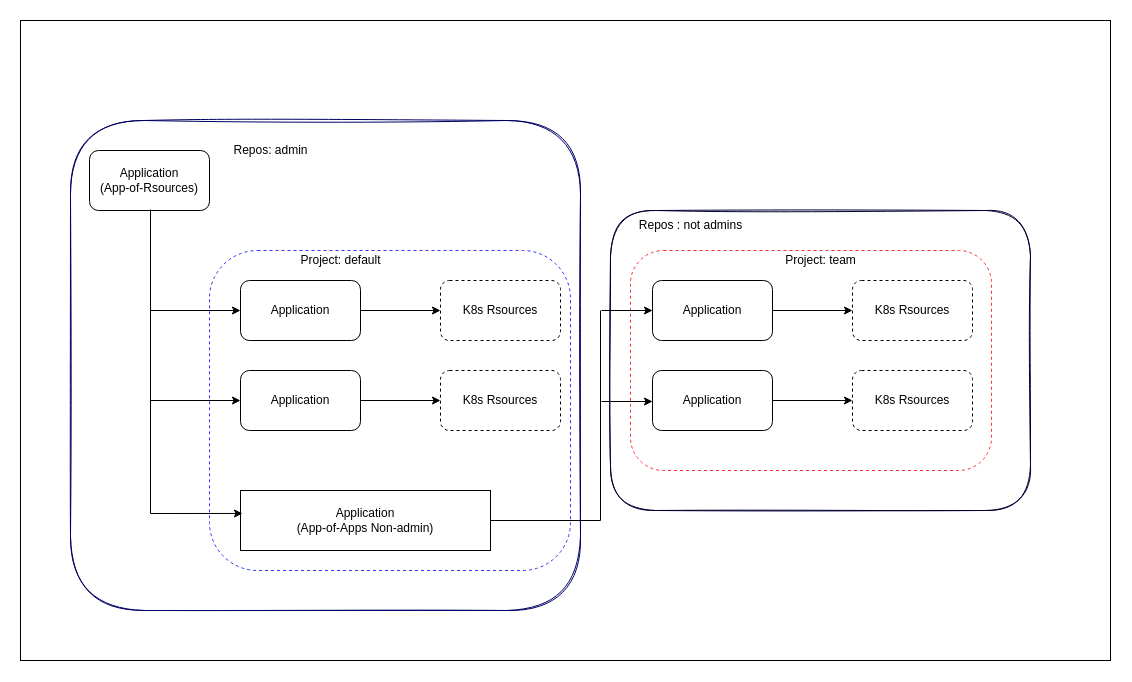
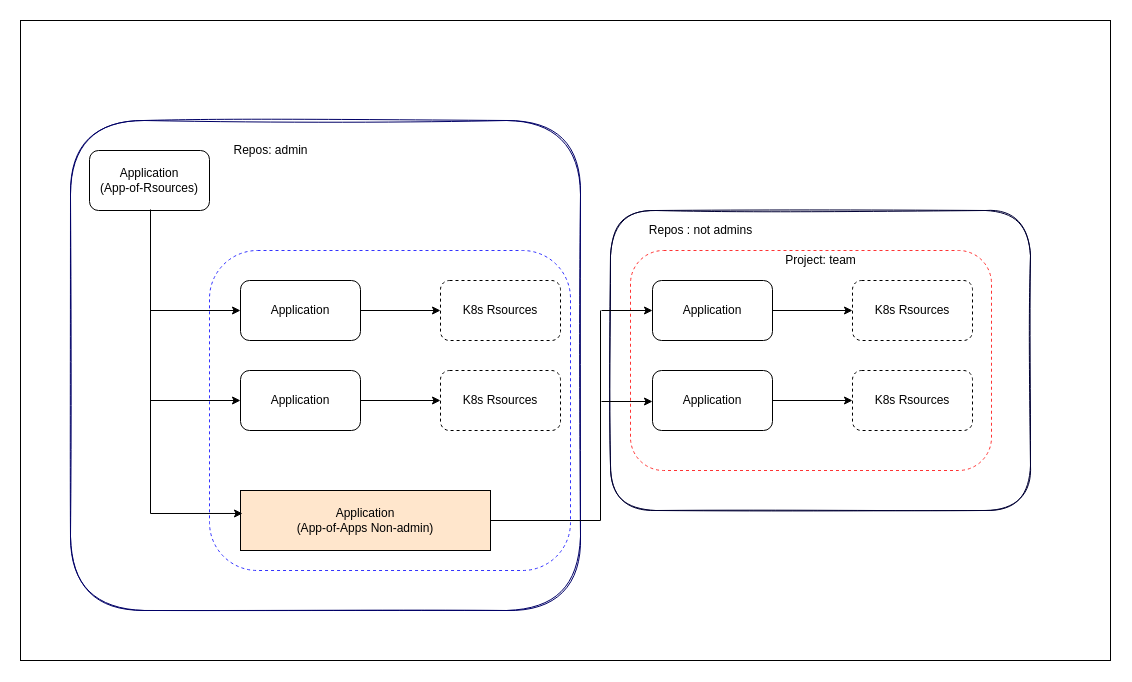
(691, 226) -> (701, 231)
(341, 261) -> none
(366, 521) -> (366, 521)
